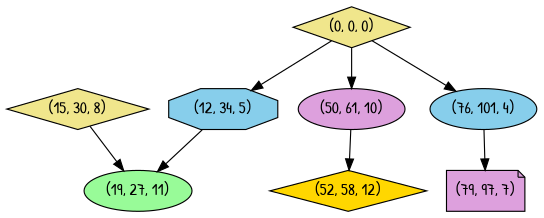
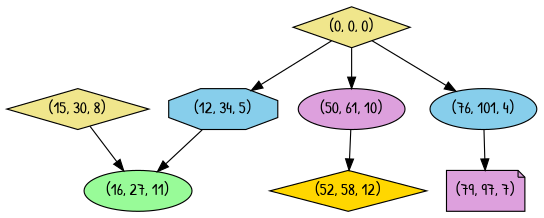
(138, 191) -> (138, 191)
